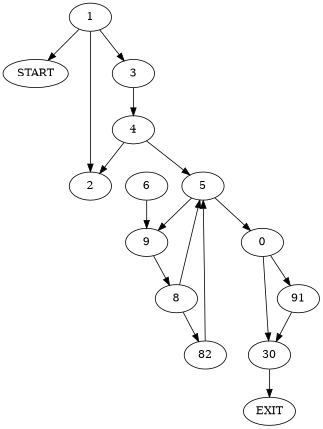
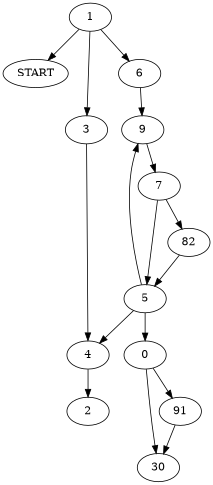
(90, 98) -> (112, 42)
(165, 155) -> (119, 324)
(176, 299) -> (159, 186)
(269, 411) -> none
